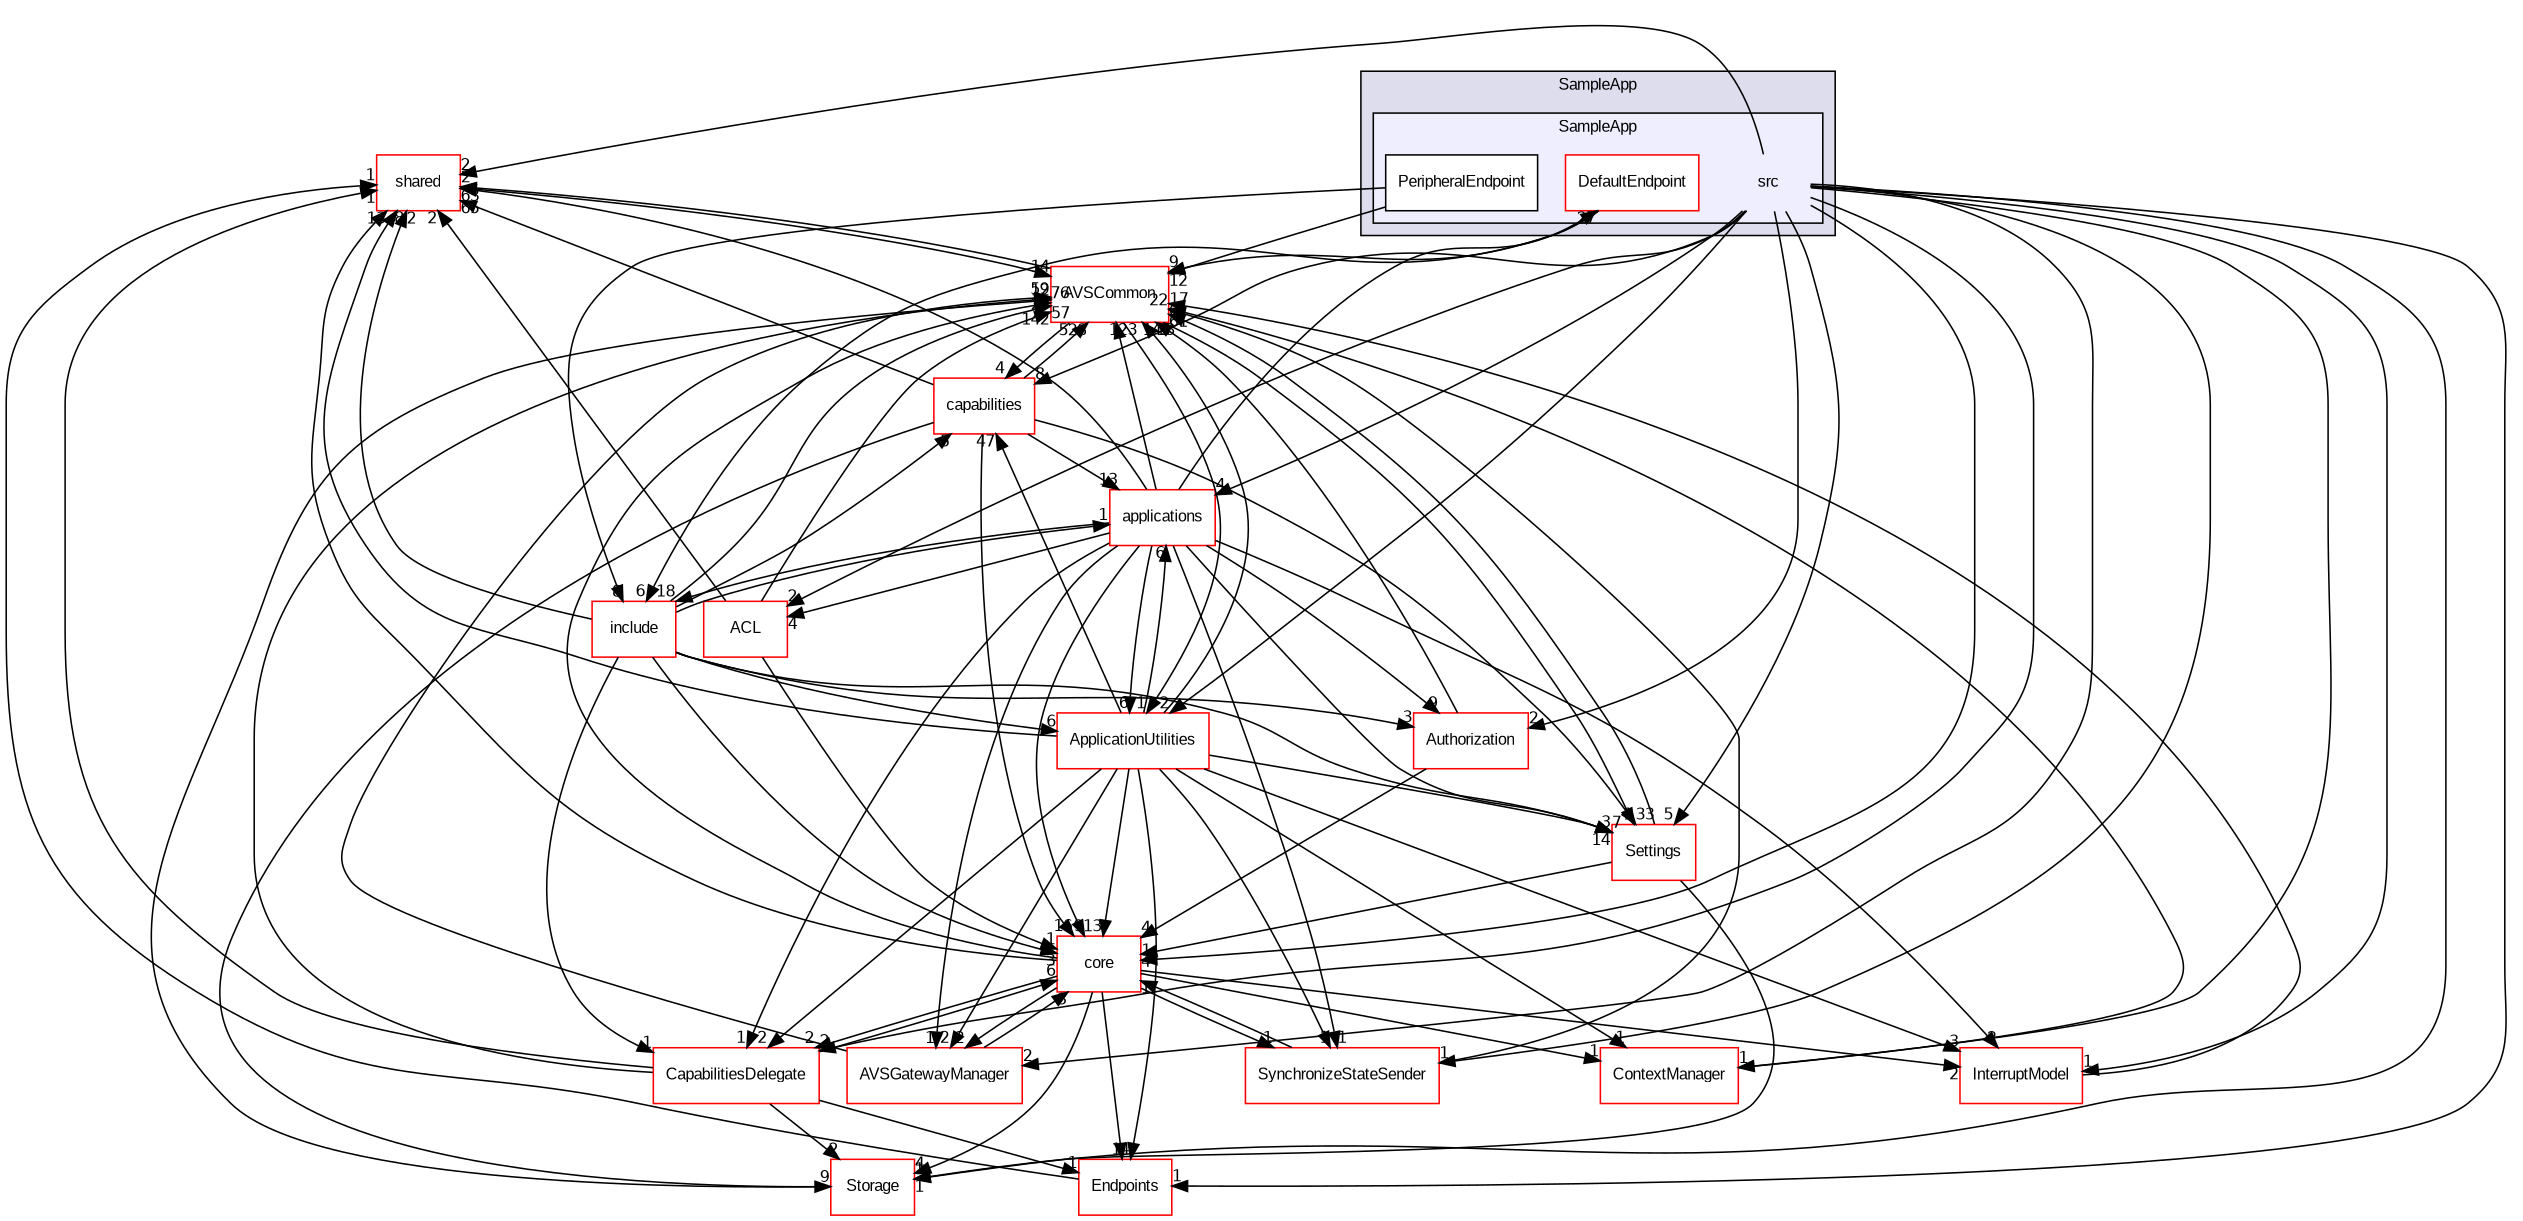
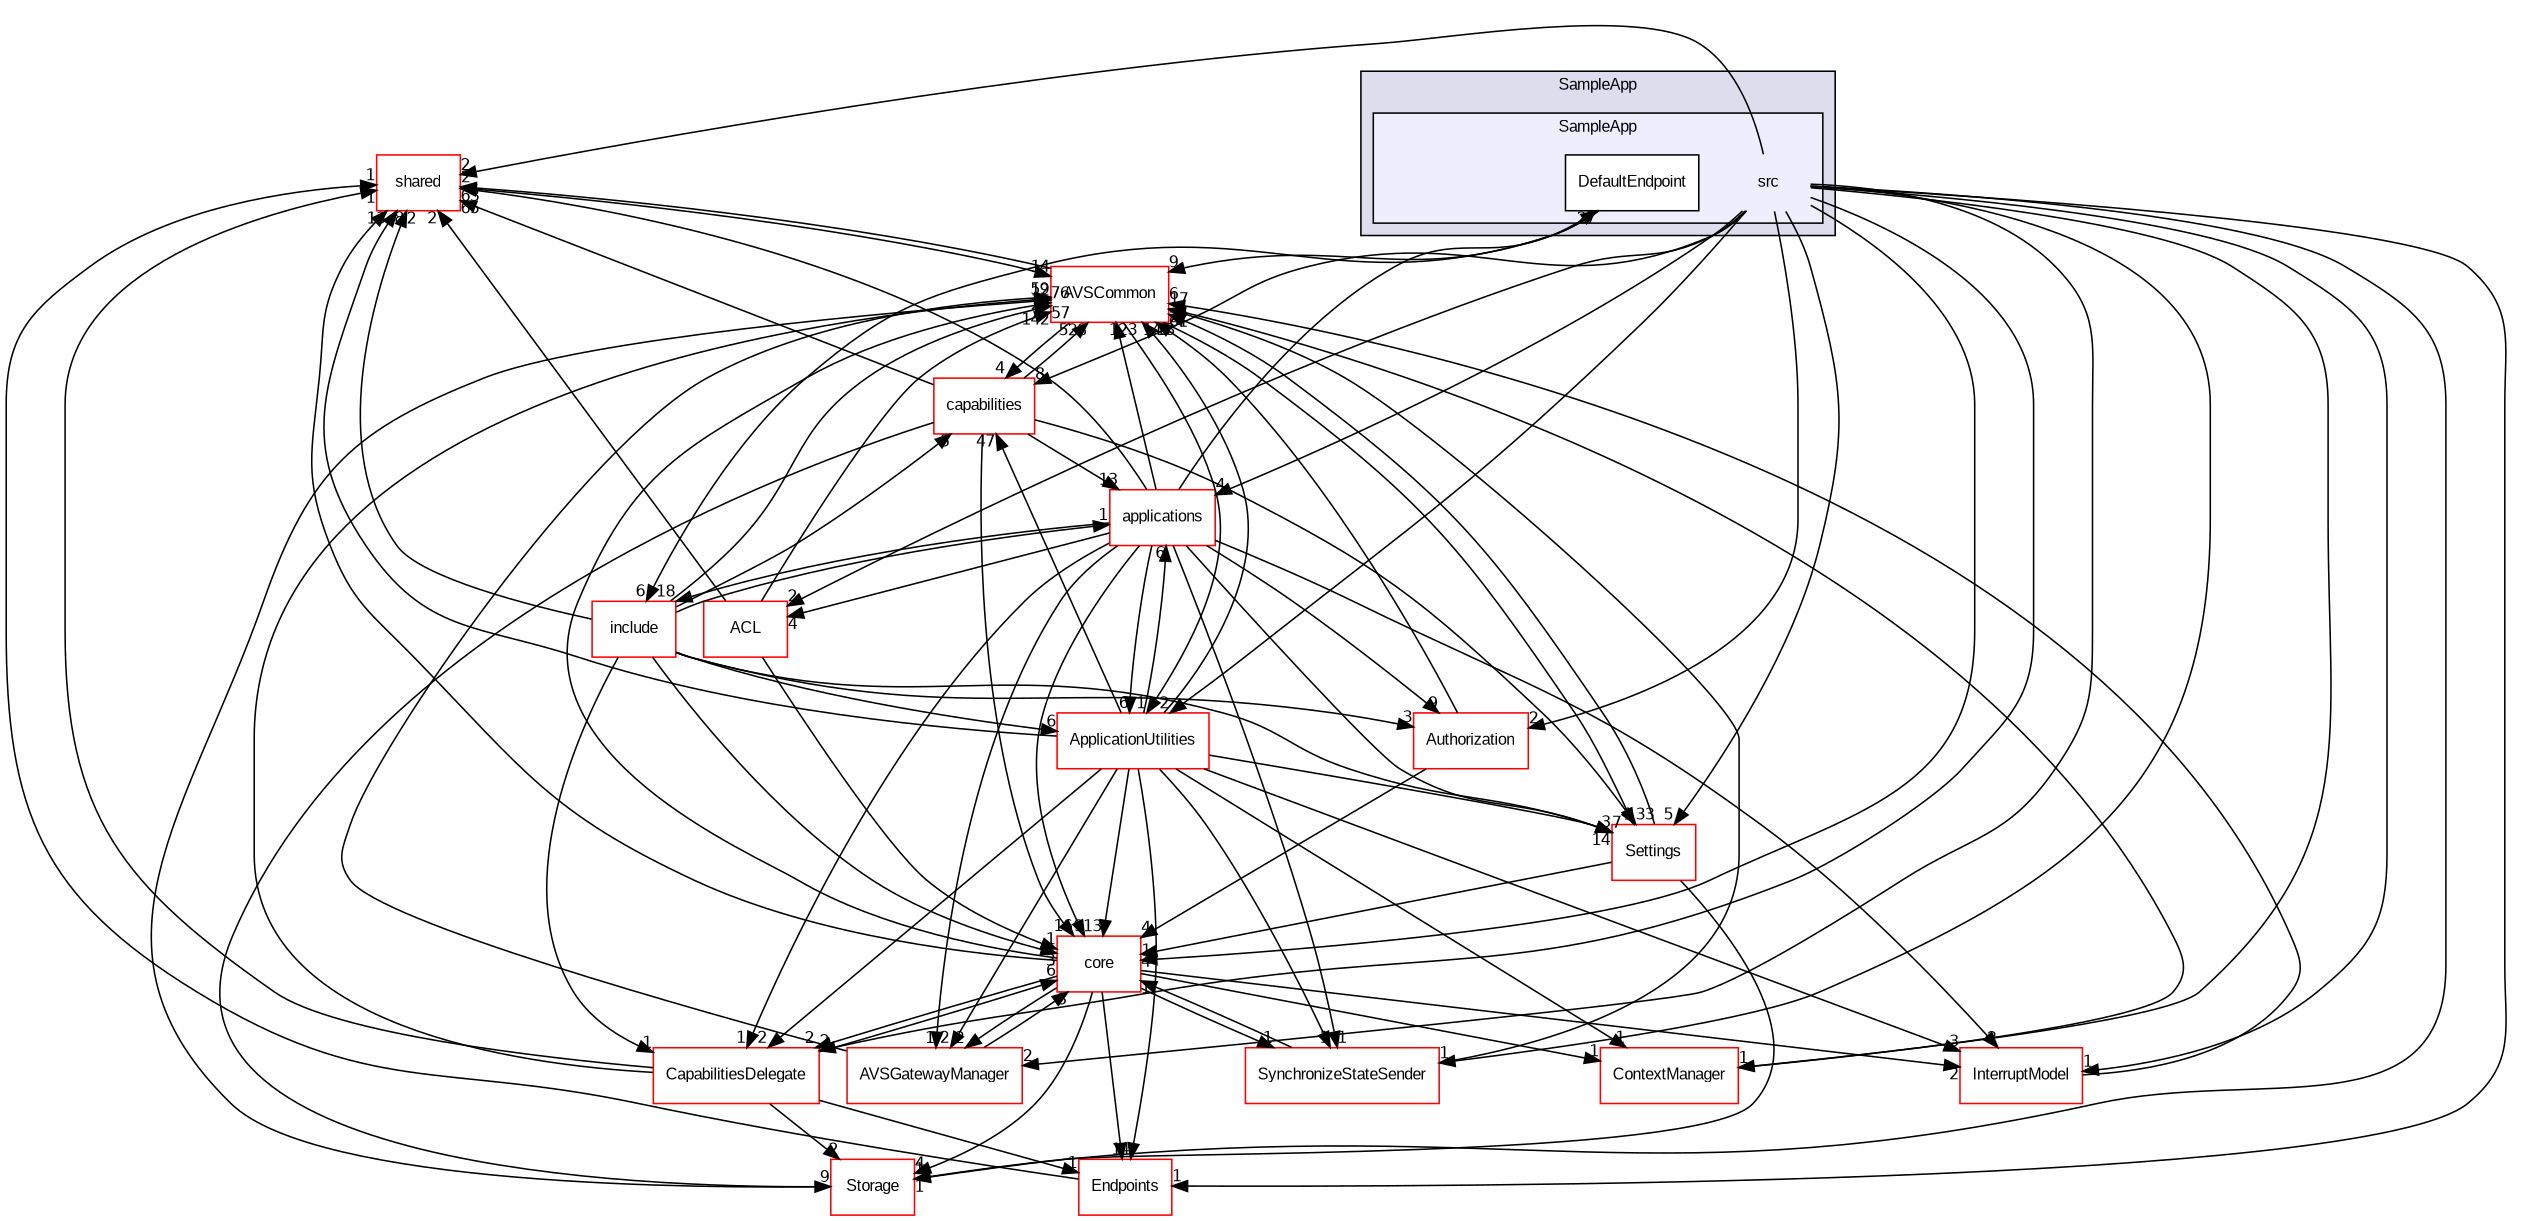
(1462, 183) -> none
(1632, 183) -> (1632, 183)
